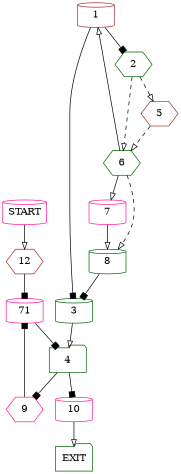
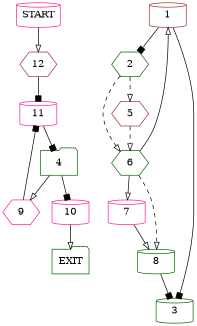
(25, 311) -> (38, 114)
(71, 332) -> none
(48, 383) -> (42, 185)
